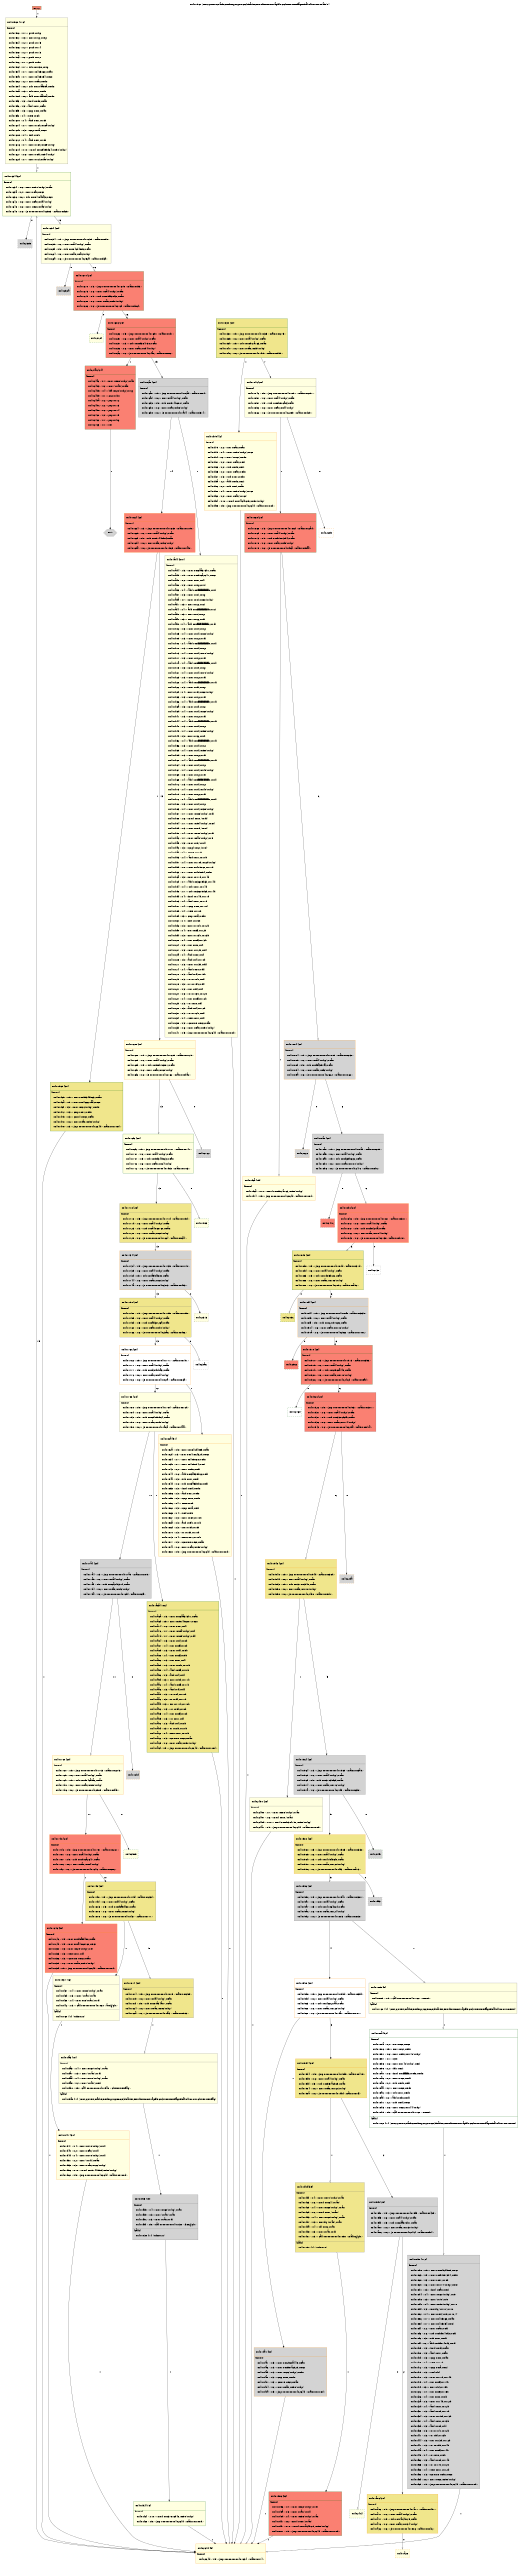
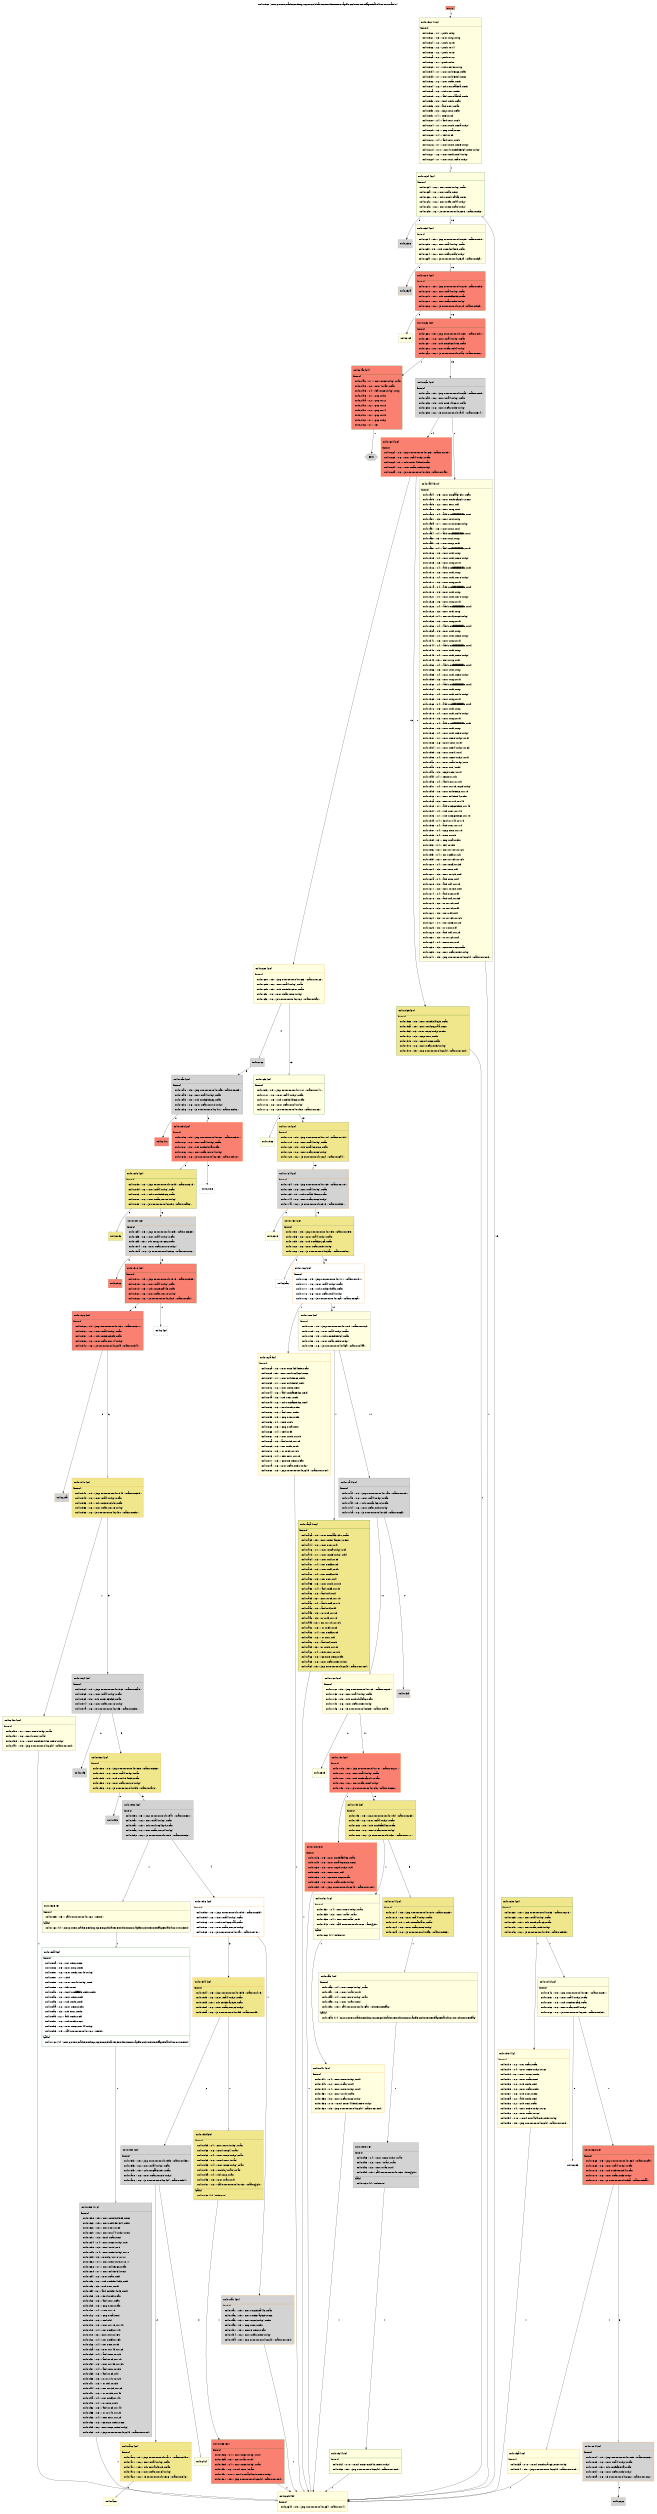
(334, 1106) -> (245, 1070)
